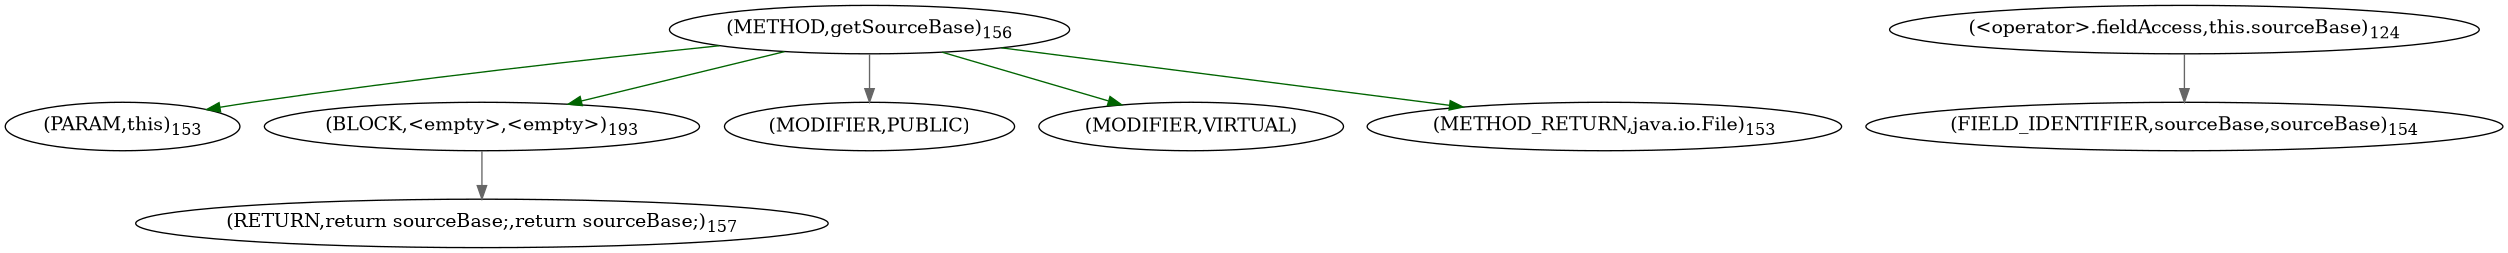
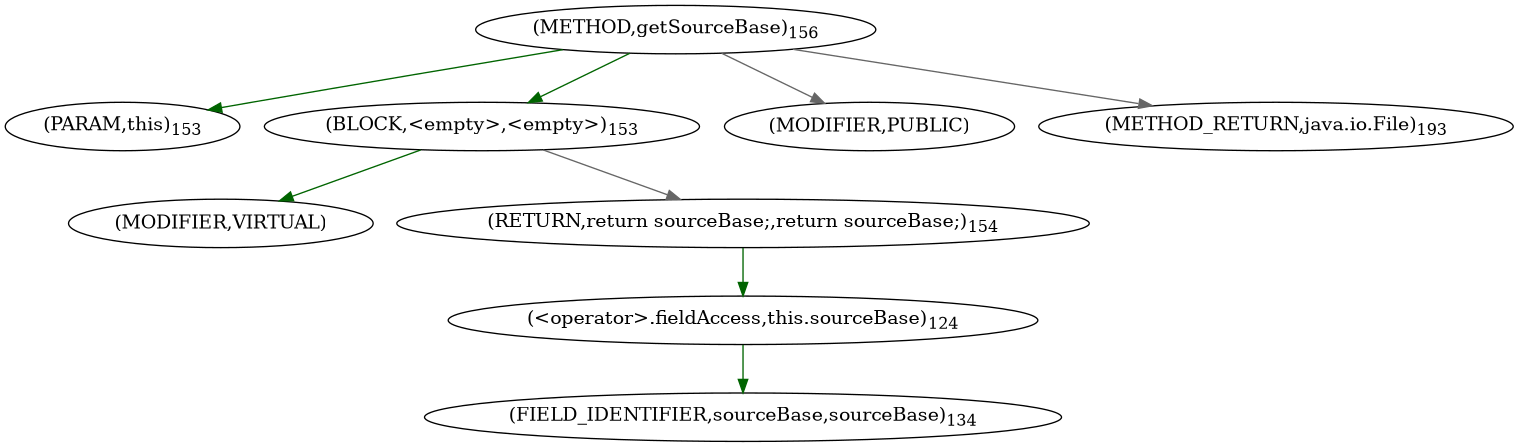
(2184, 71) -> (743, 362)
(1025, 77) -> (356, 173)
(1225, 77) -> (966, 76)
(623, 124) -> (623, 124)
(1760, 124) -> (1432, 124)
(2403, 124) -> (962, 415)
(722, 221) -> (983, 221)
none -> (743, 265)
